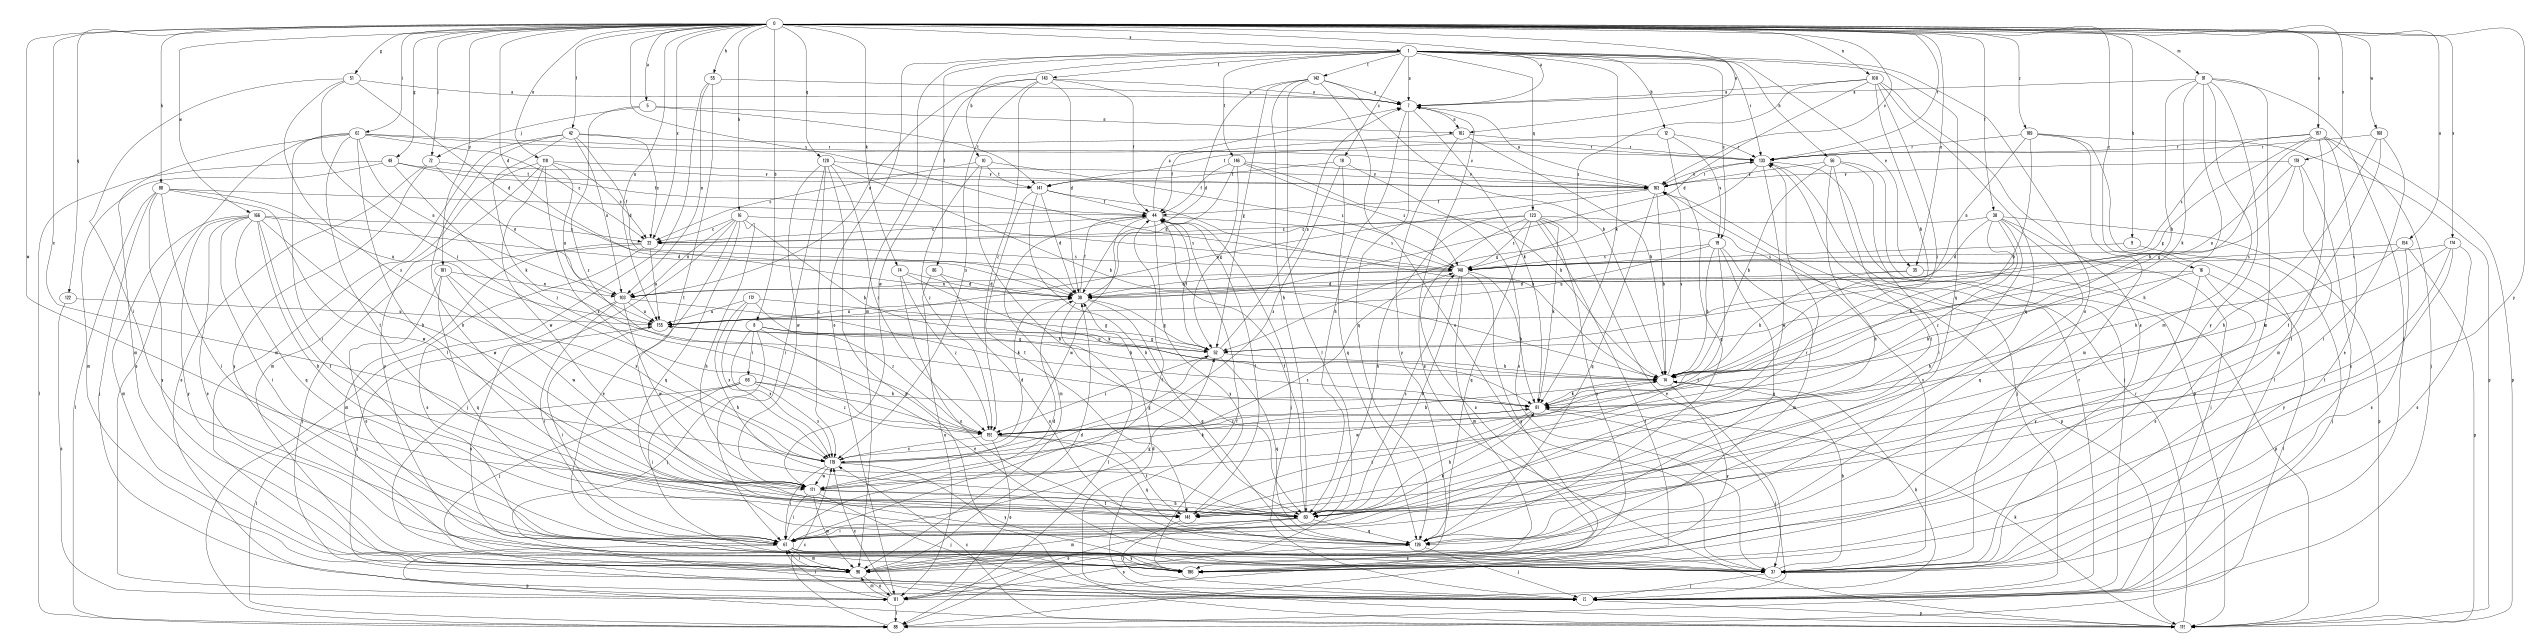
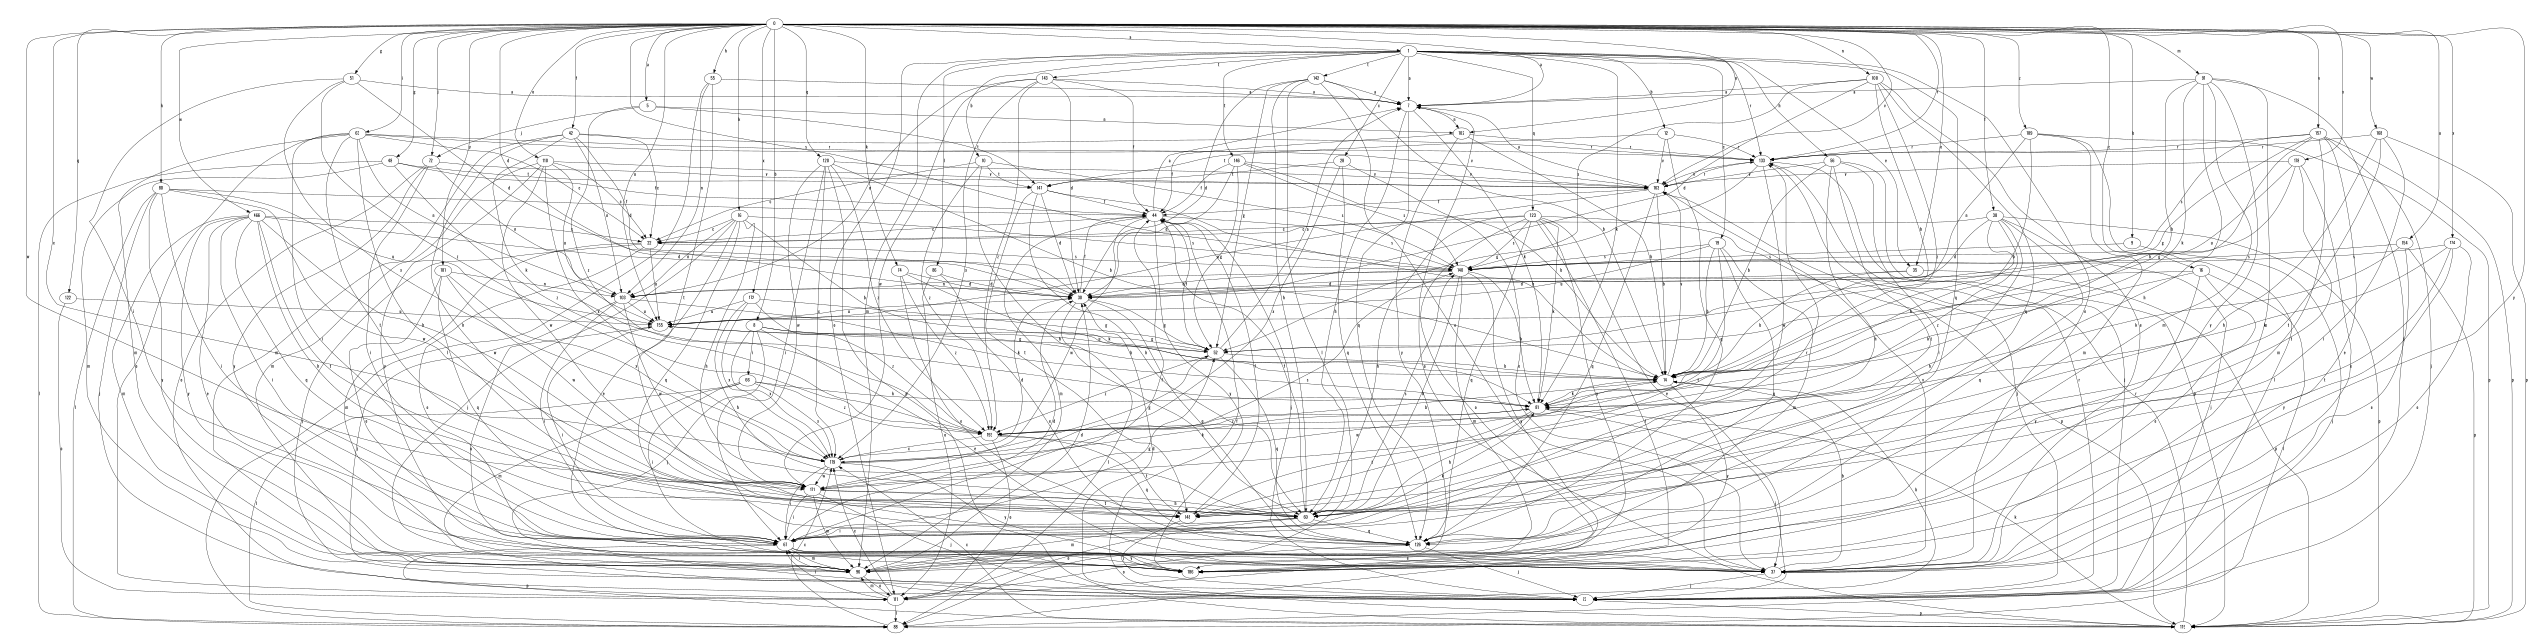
(677, 89) -> (763, 159)
(1342, 161) -> (1342, 161)
(1714, 174) -> (1662, 159)
(257, 216) -> (257, 216)
none -> (455, 453)
(500, 476) -> (500, 476)
none -> (2526, 500)
